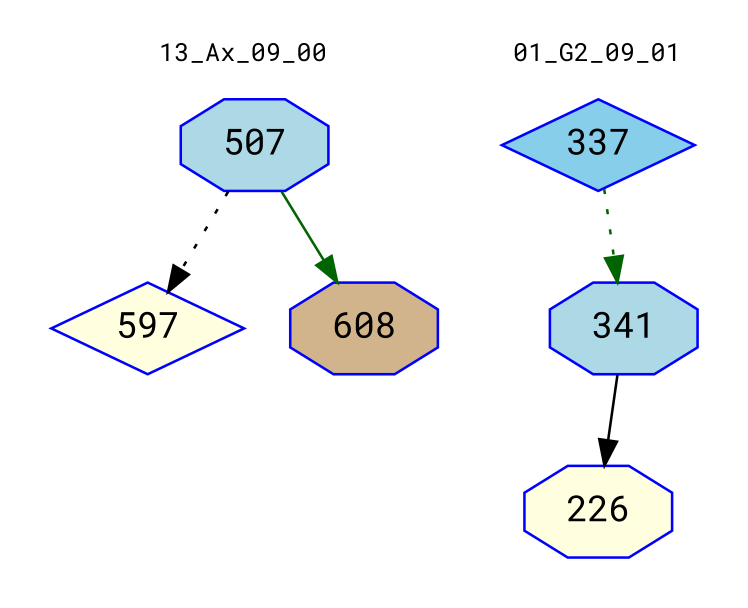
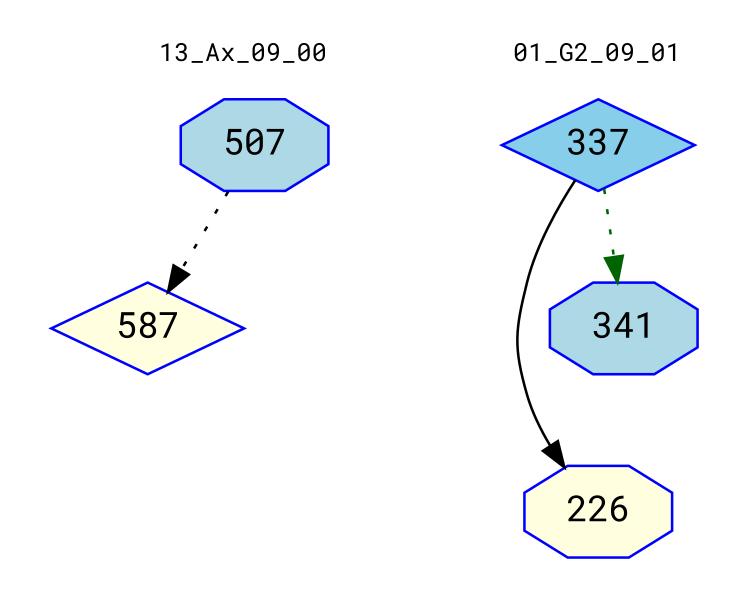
(148, 328) -> (148, 328)
(364, 328) -> none
(613, 408) -> (521, 310)
